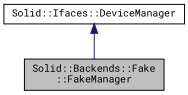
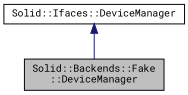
(94, 75) -> (94, 75)
